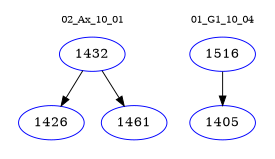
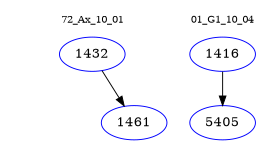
(93, 20) -> (93, 20)
(223, 54) -> (223, 54)
(51, 123) -> none
(223, 123) -> (223, 123)
